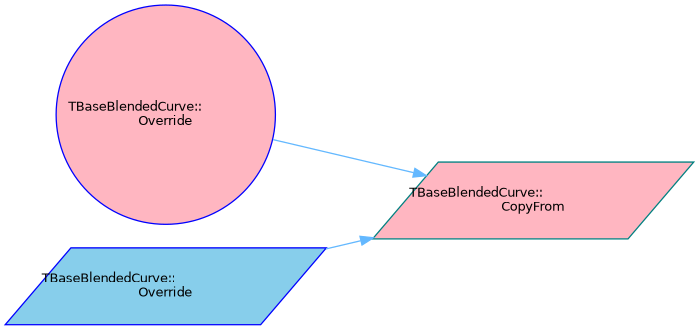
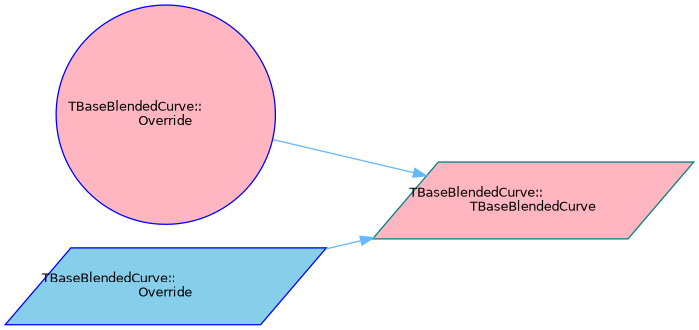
(533, 200) -> (533, 200)
